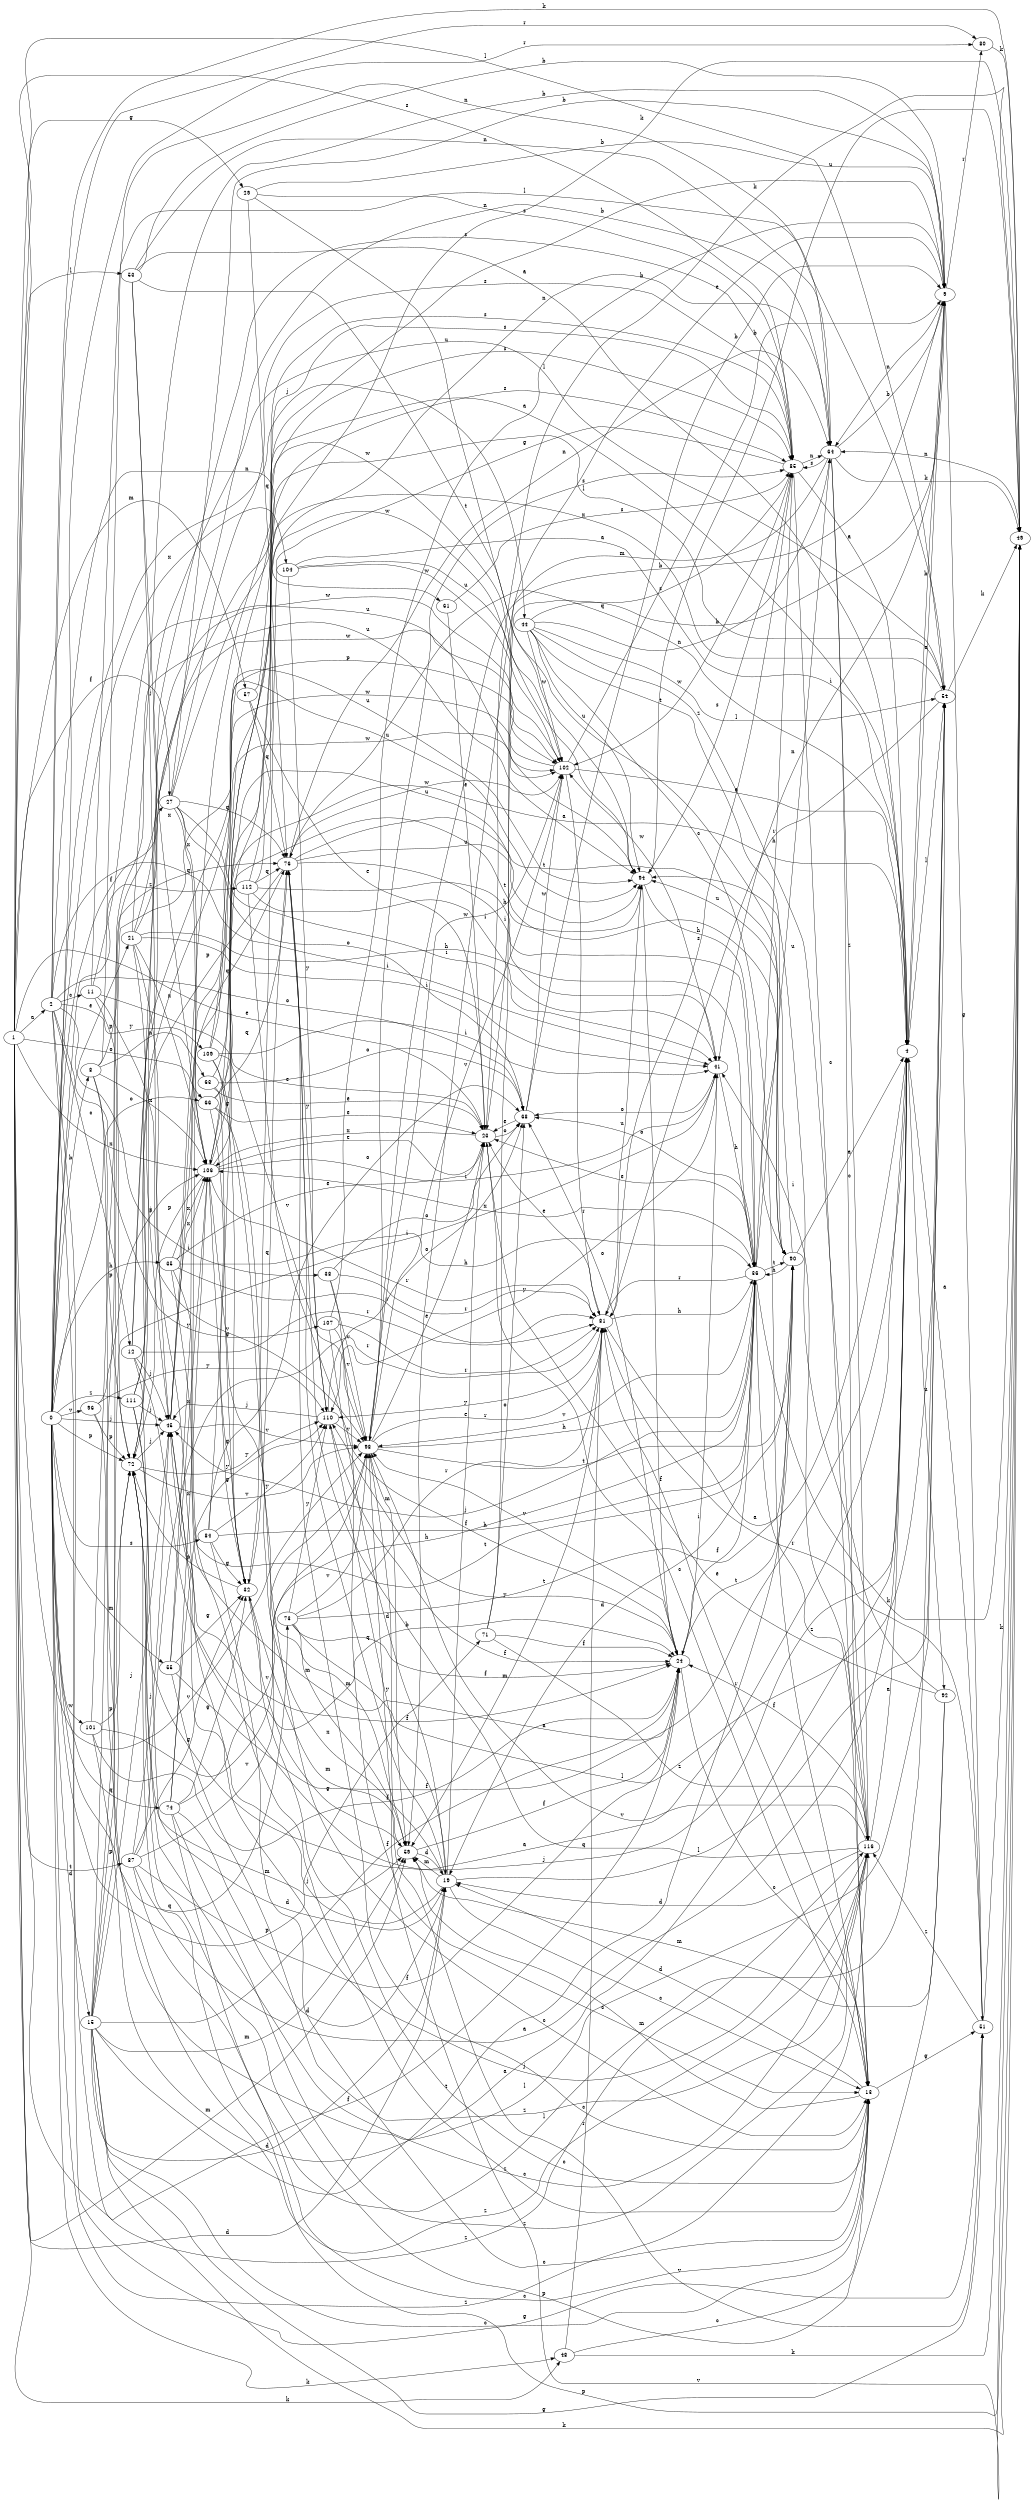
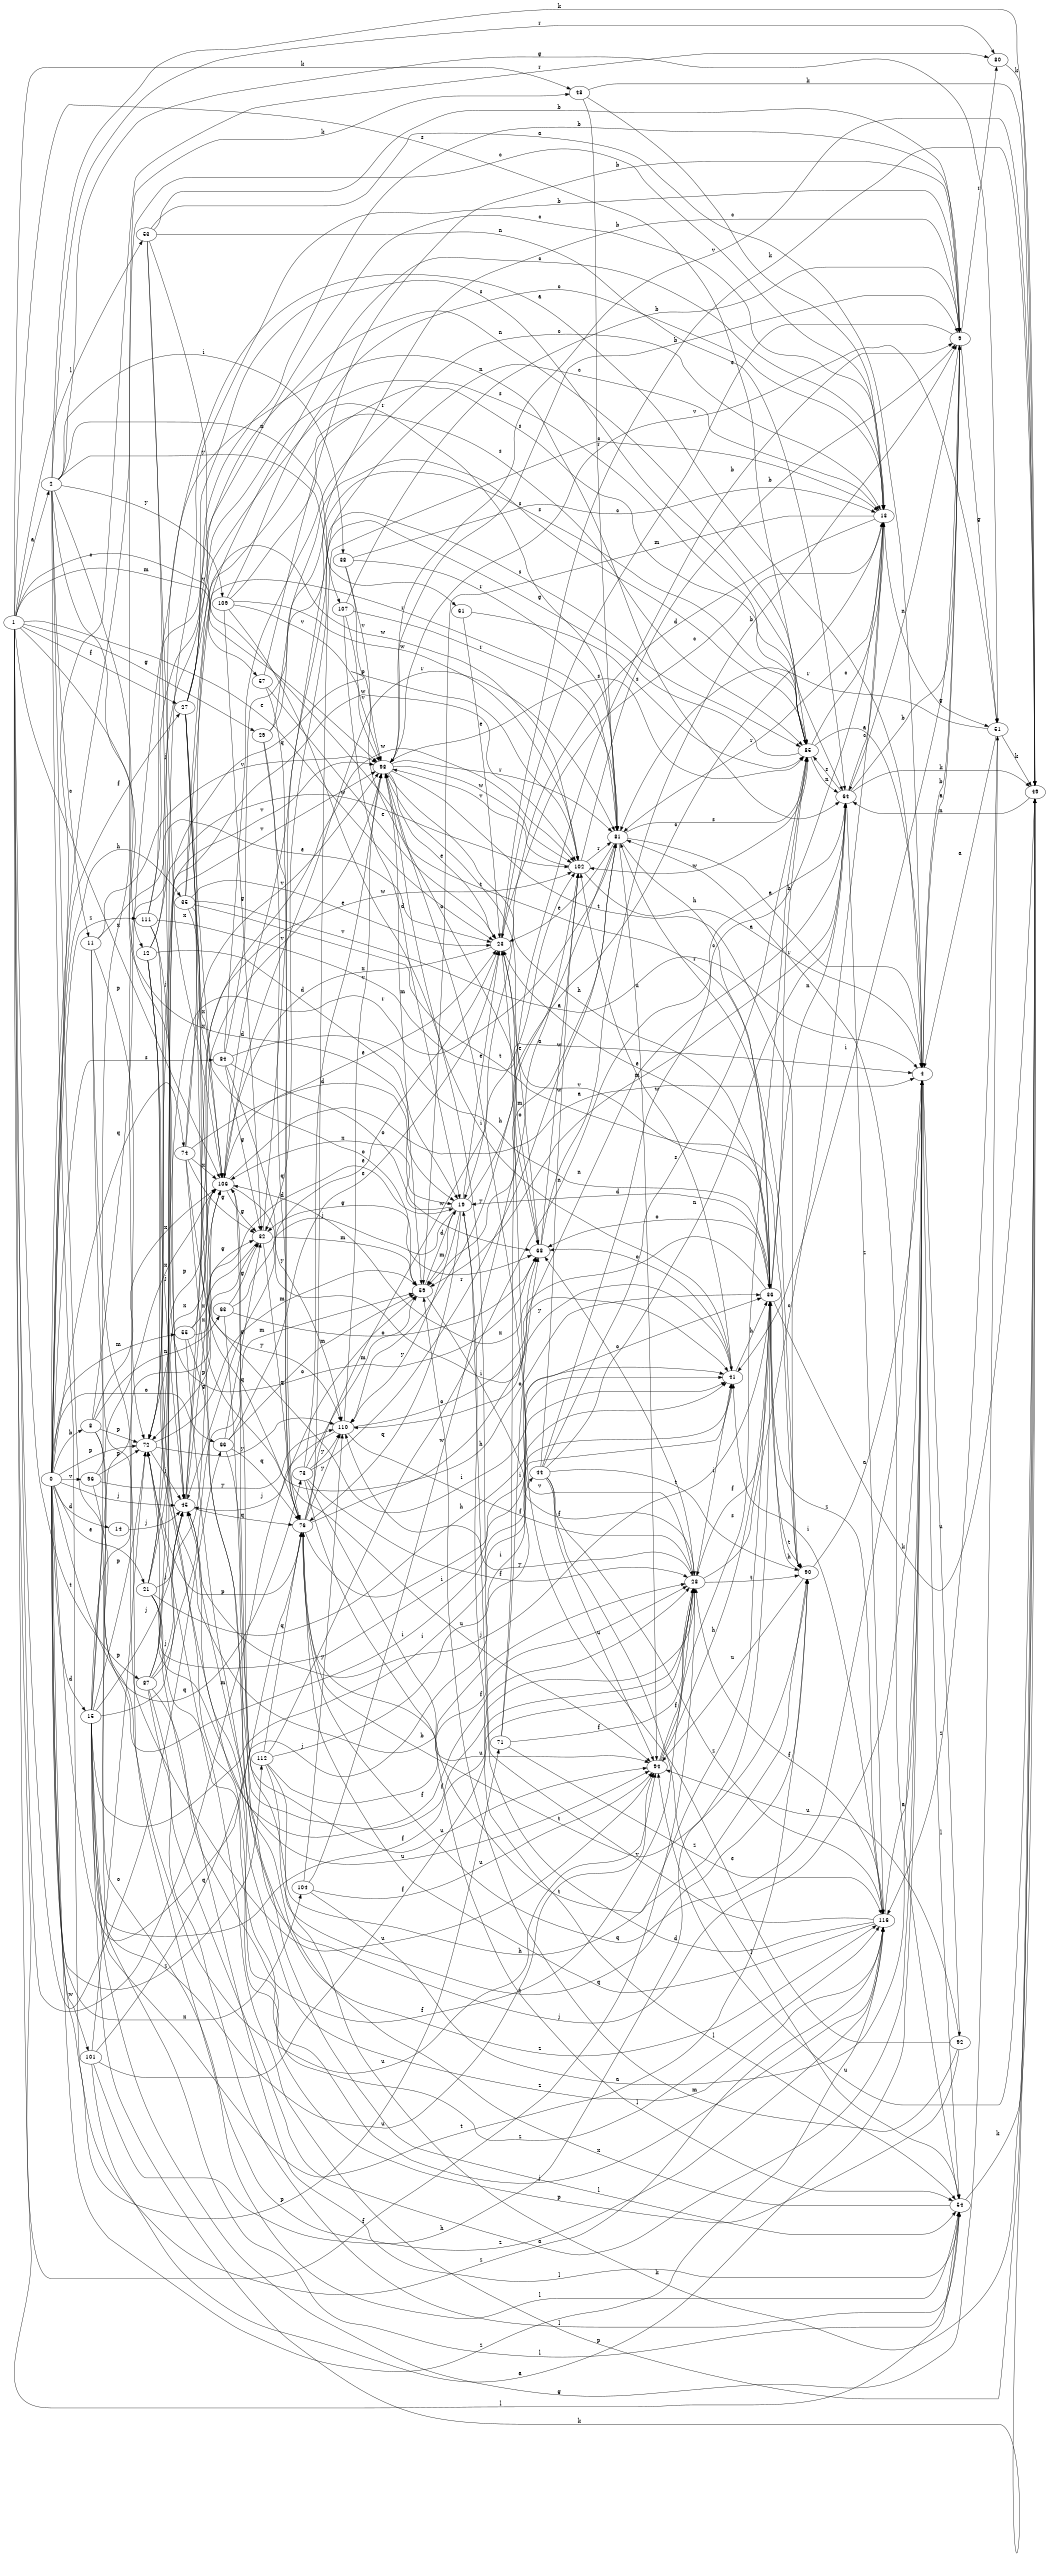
none -> (119, 1529)
(680, 1661) -> (695, 1582)
